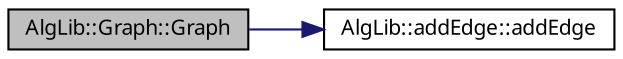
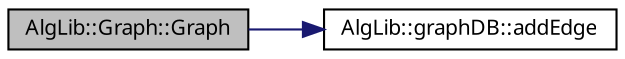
(469, 29) -> (470, 29)
